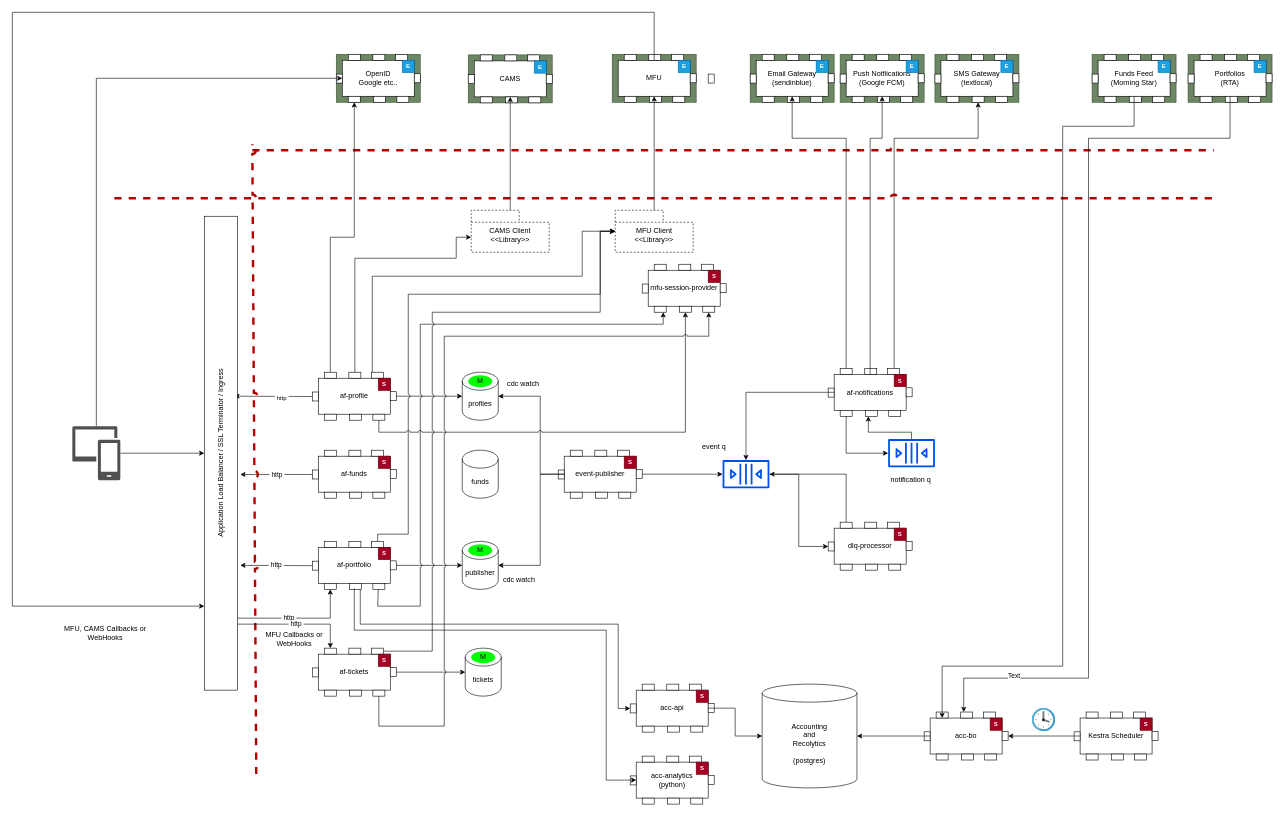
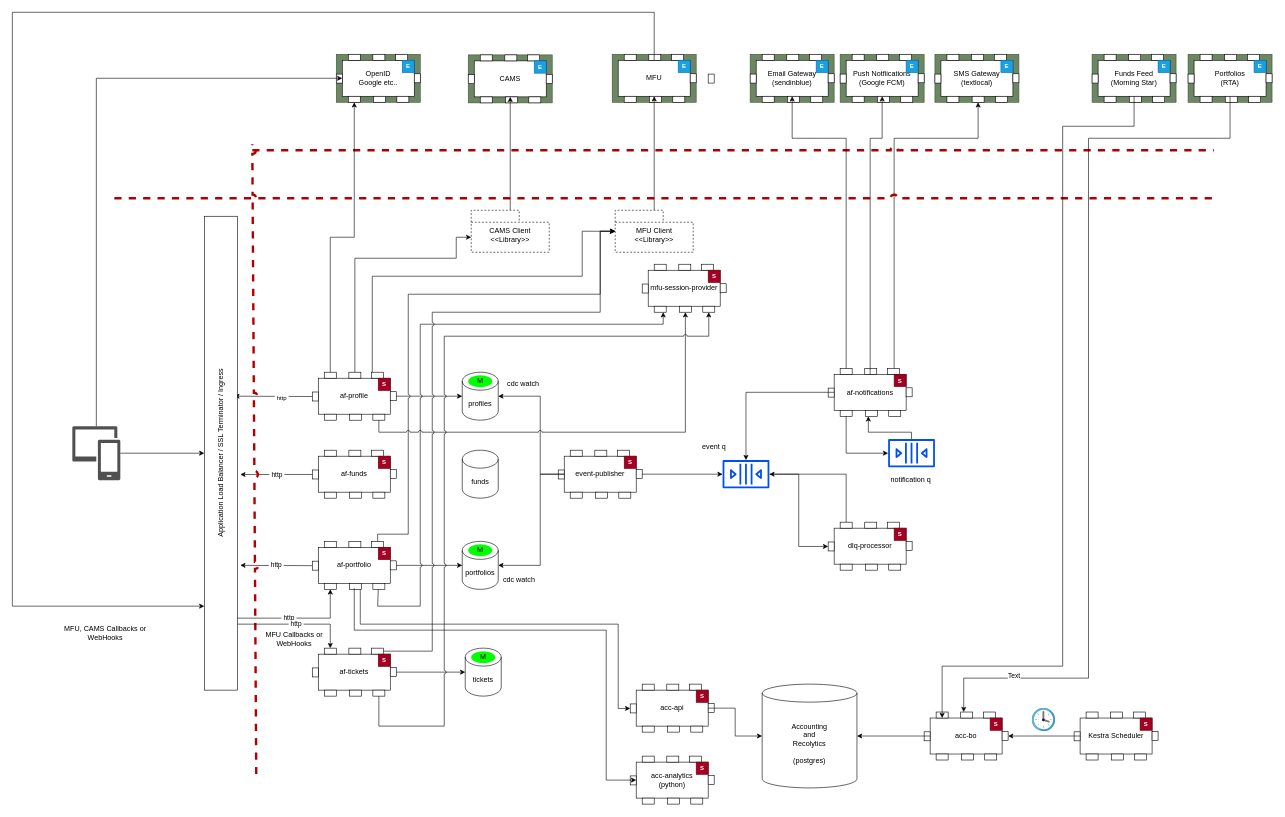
(480, 573) -> (480, 573)
